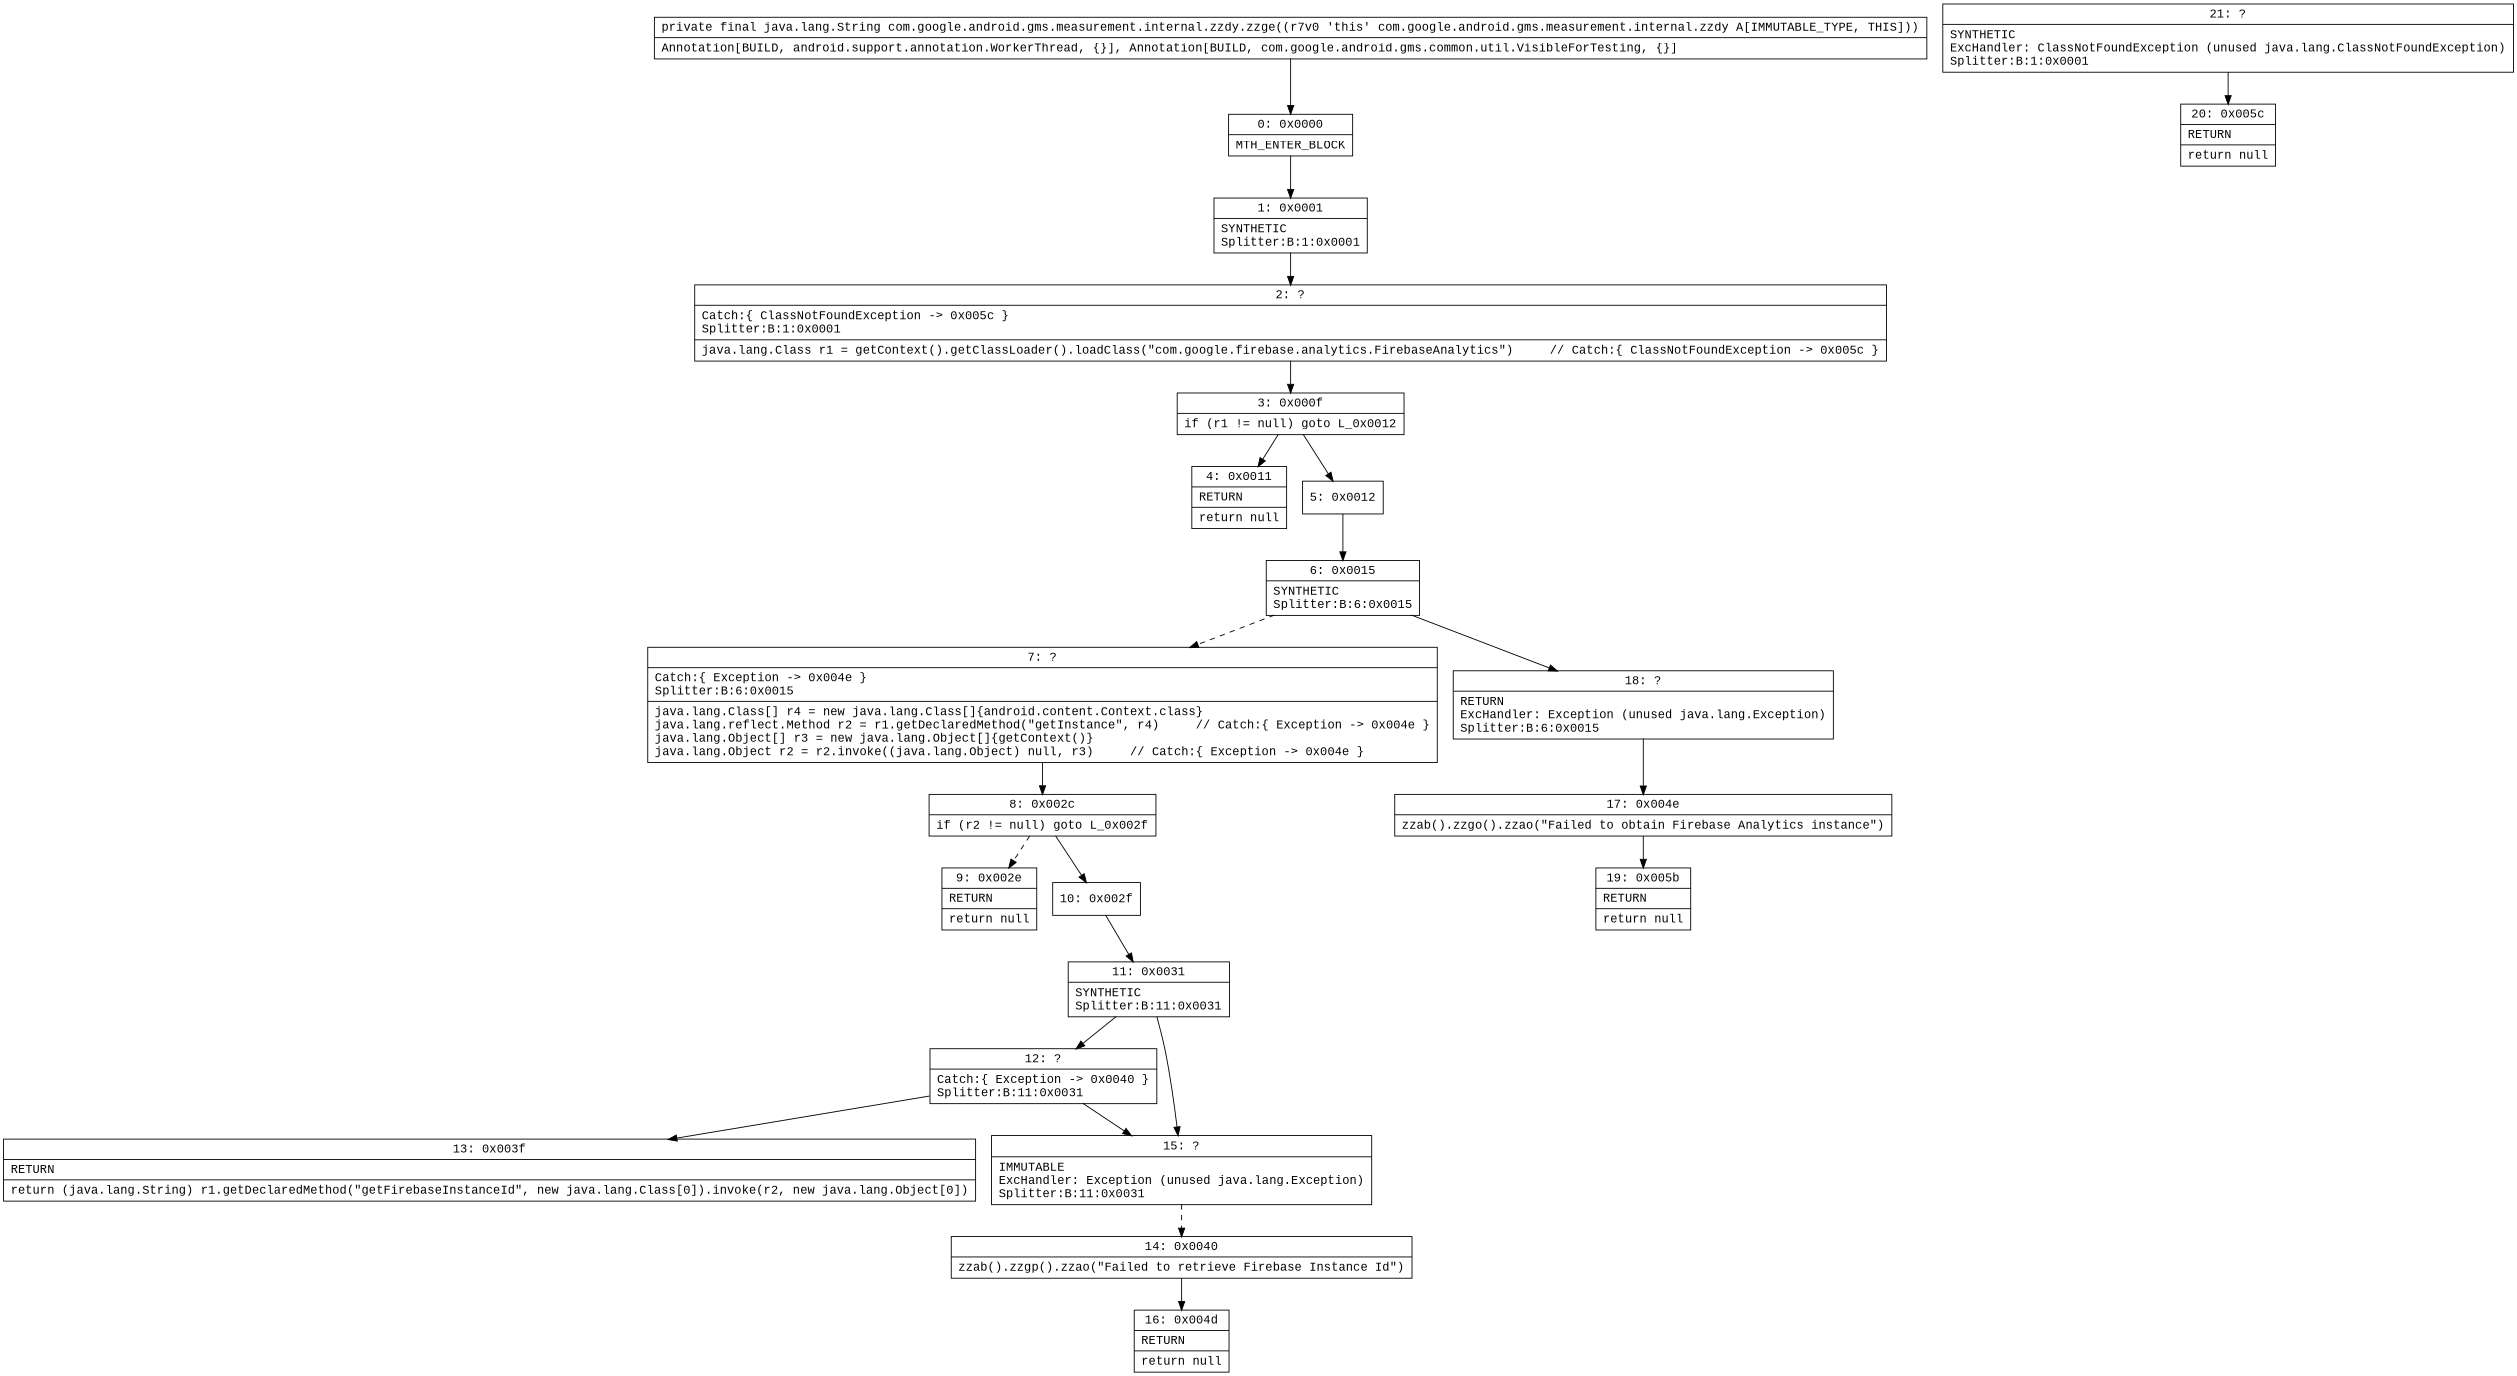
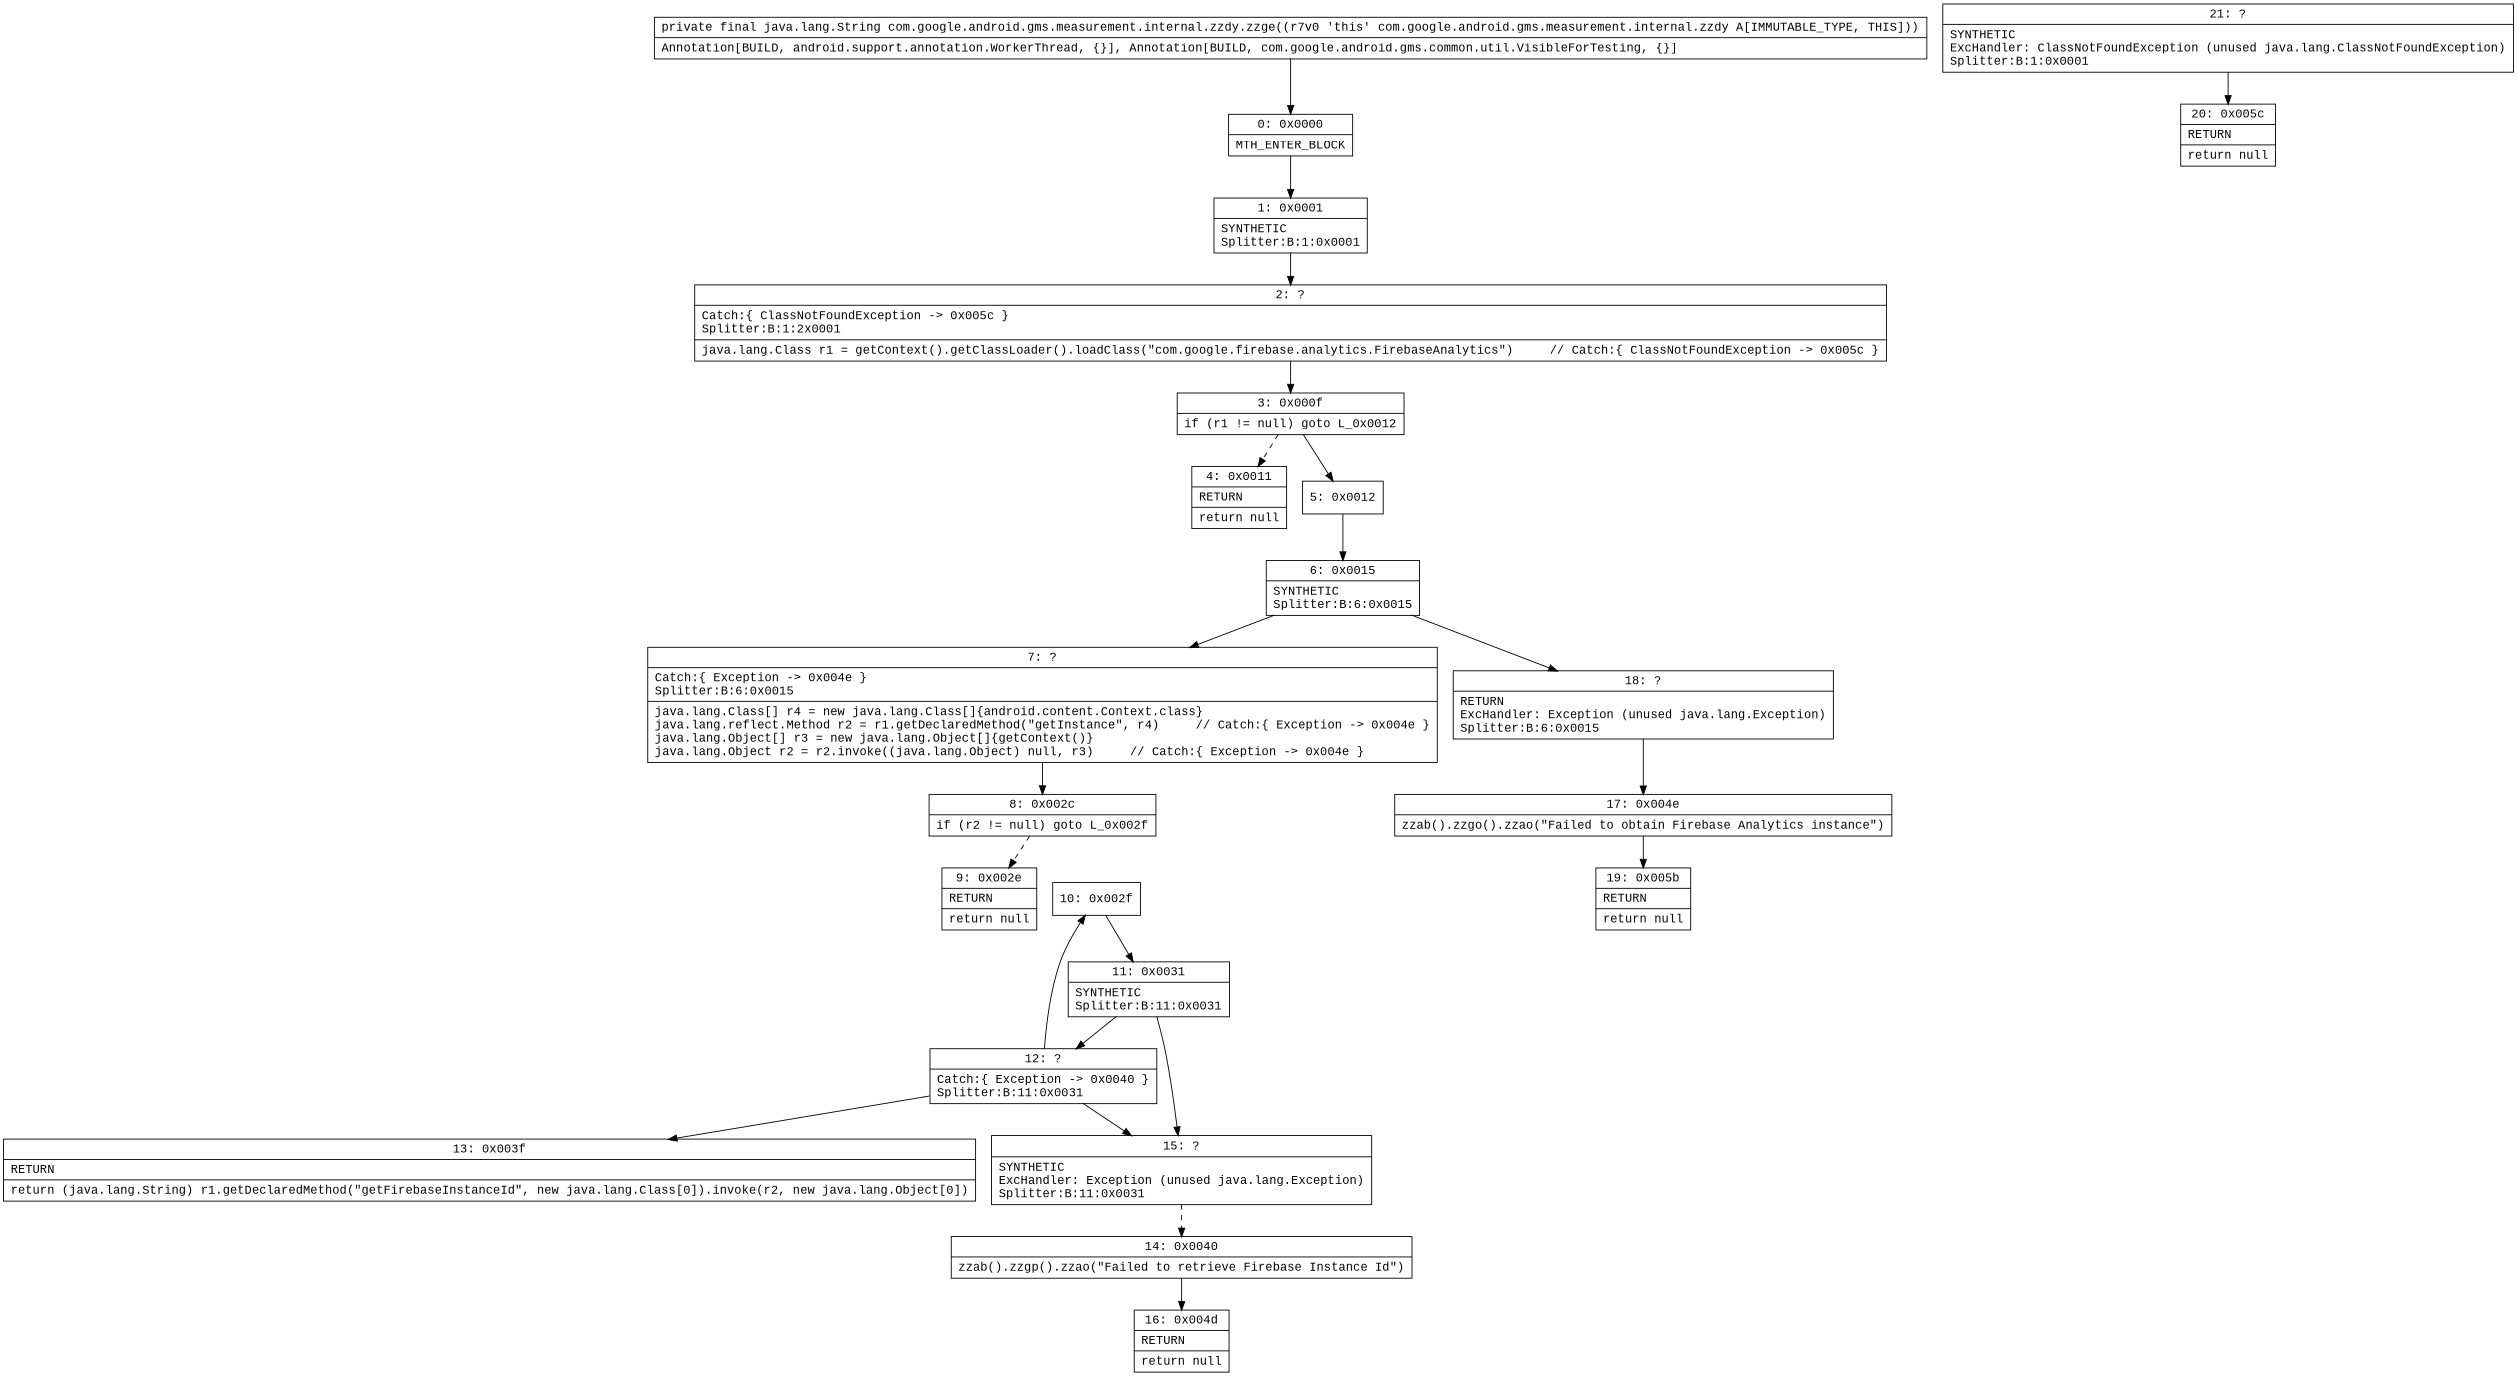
(771, 329) -> (771, 329)
(1270, 447) -> (1270, 447)
(1236, 630) -> (1236, 630)
(1069, 856) -> (1054, 983)
(1032, 1167) -> (1032, 1167)
